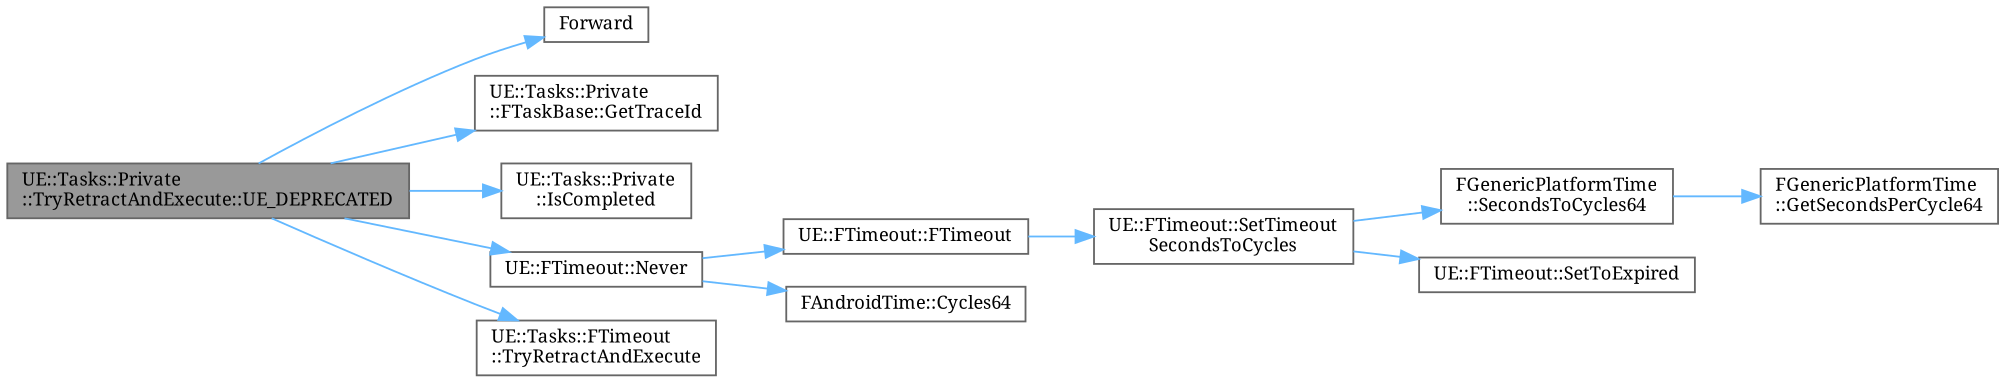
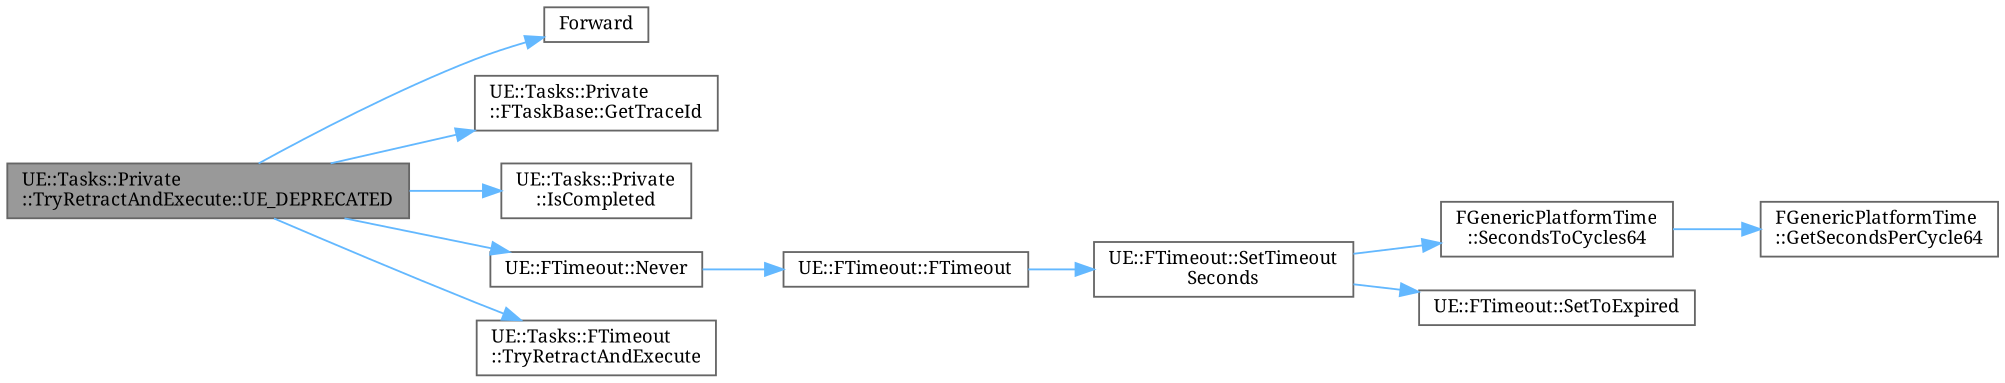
(1224, 237) -> (1224, 269)
(906, 304) -> none
